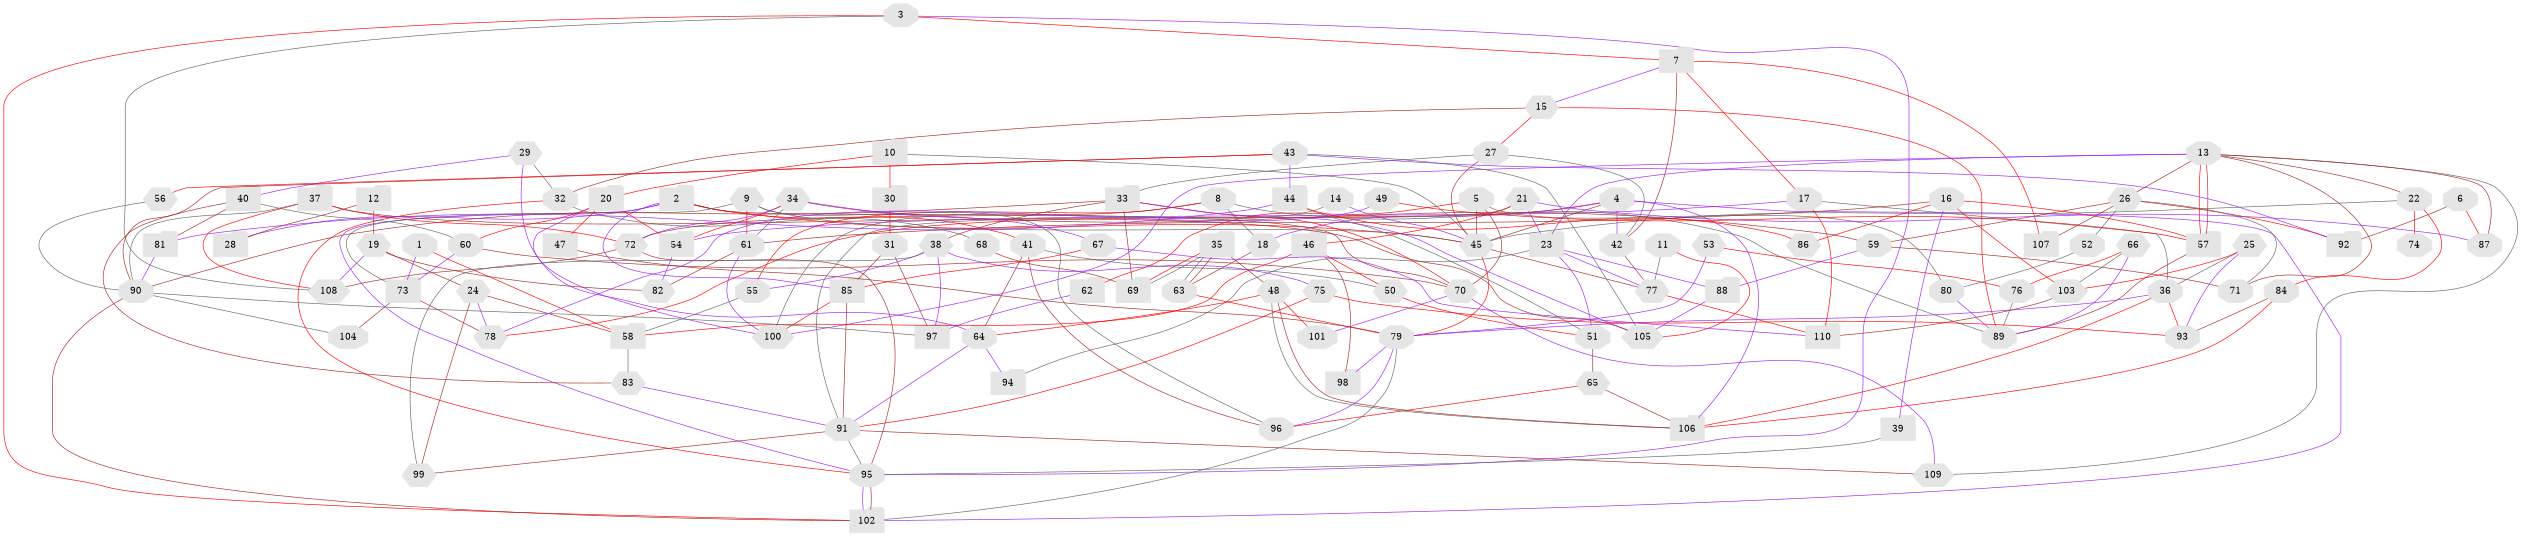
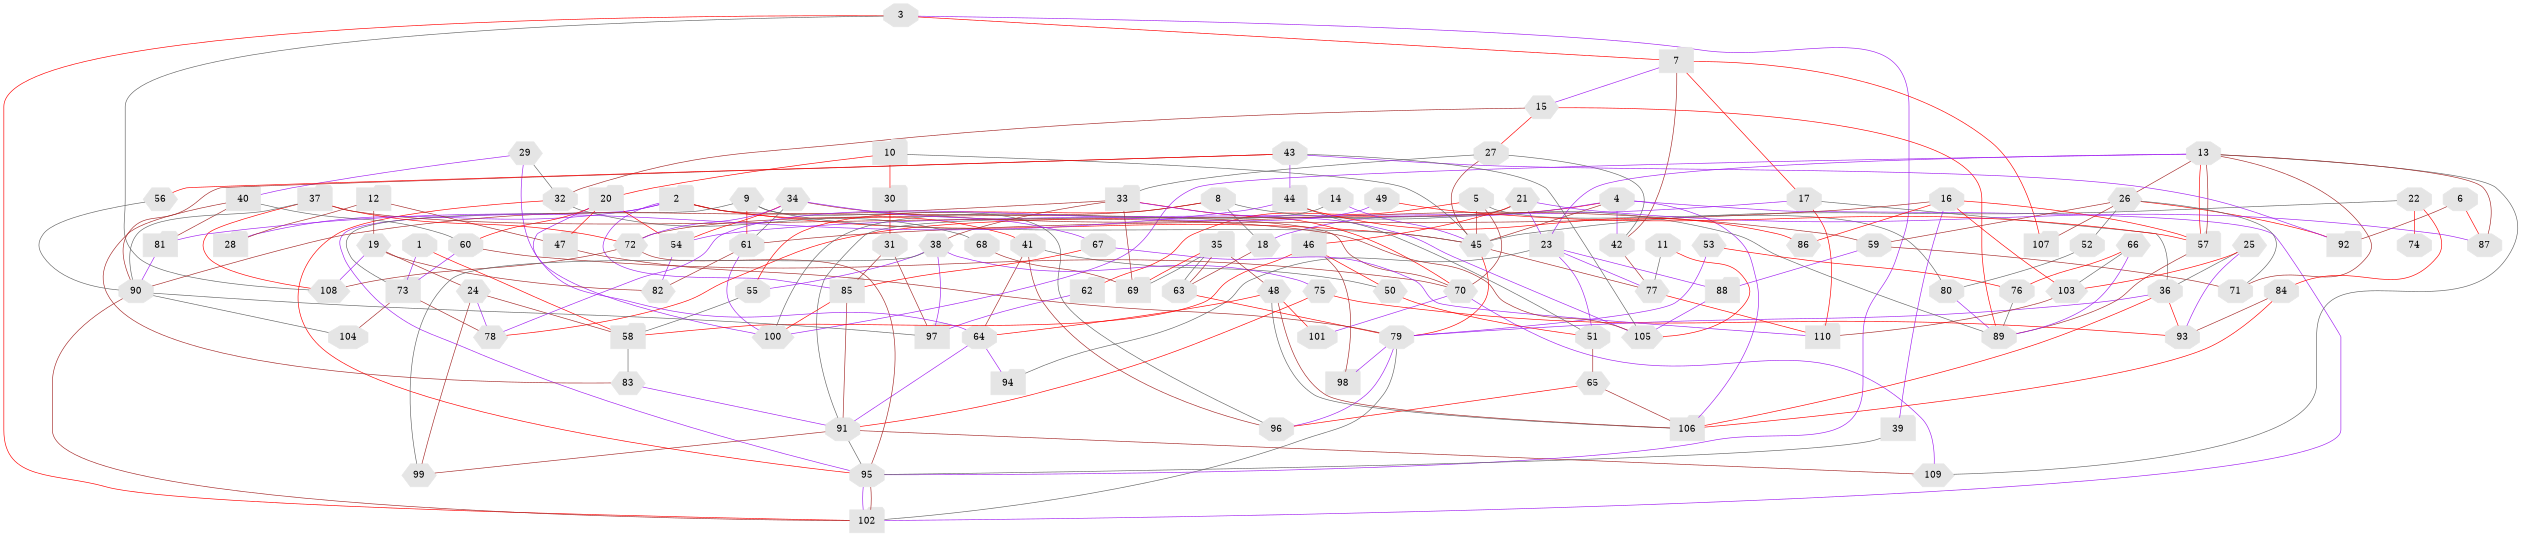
(2312, 170) -> none
none -> (494, 229)
